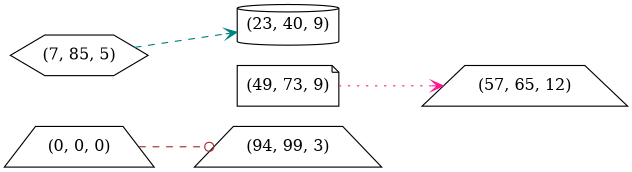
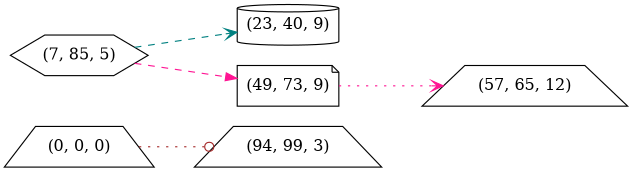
none -> (180, 70)
(172, 147) -> (172, 147)
